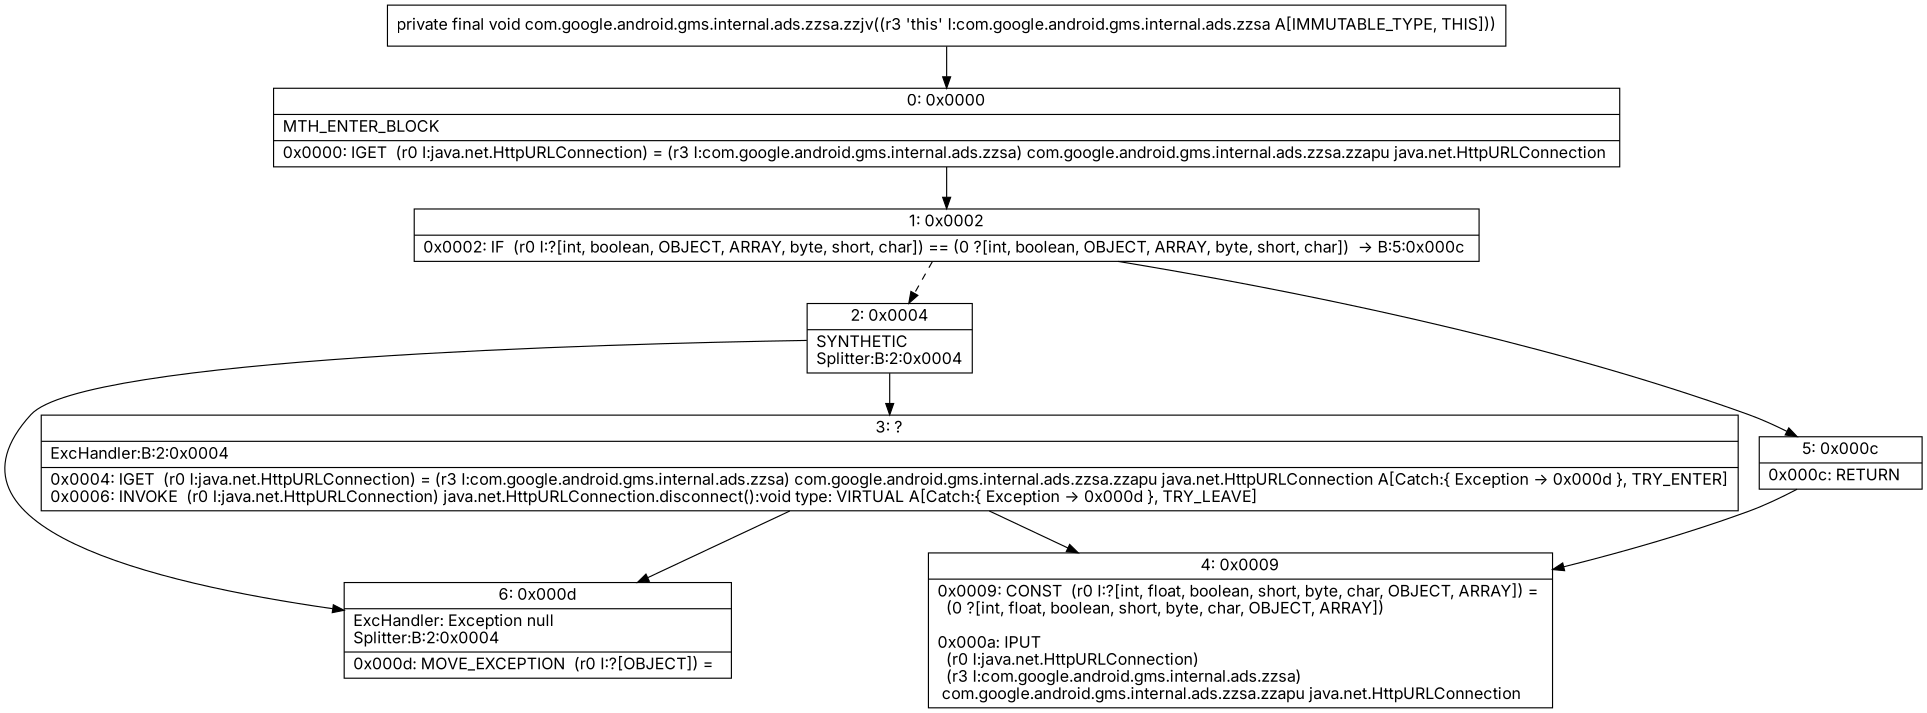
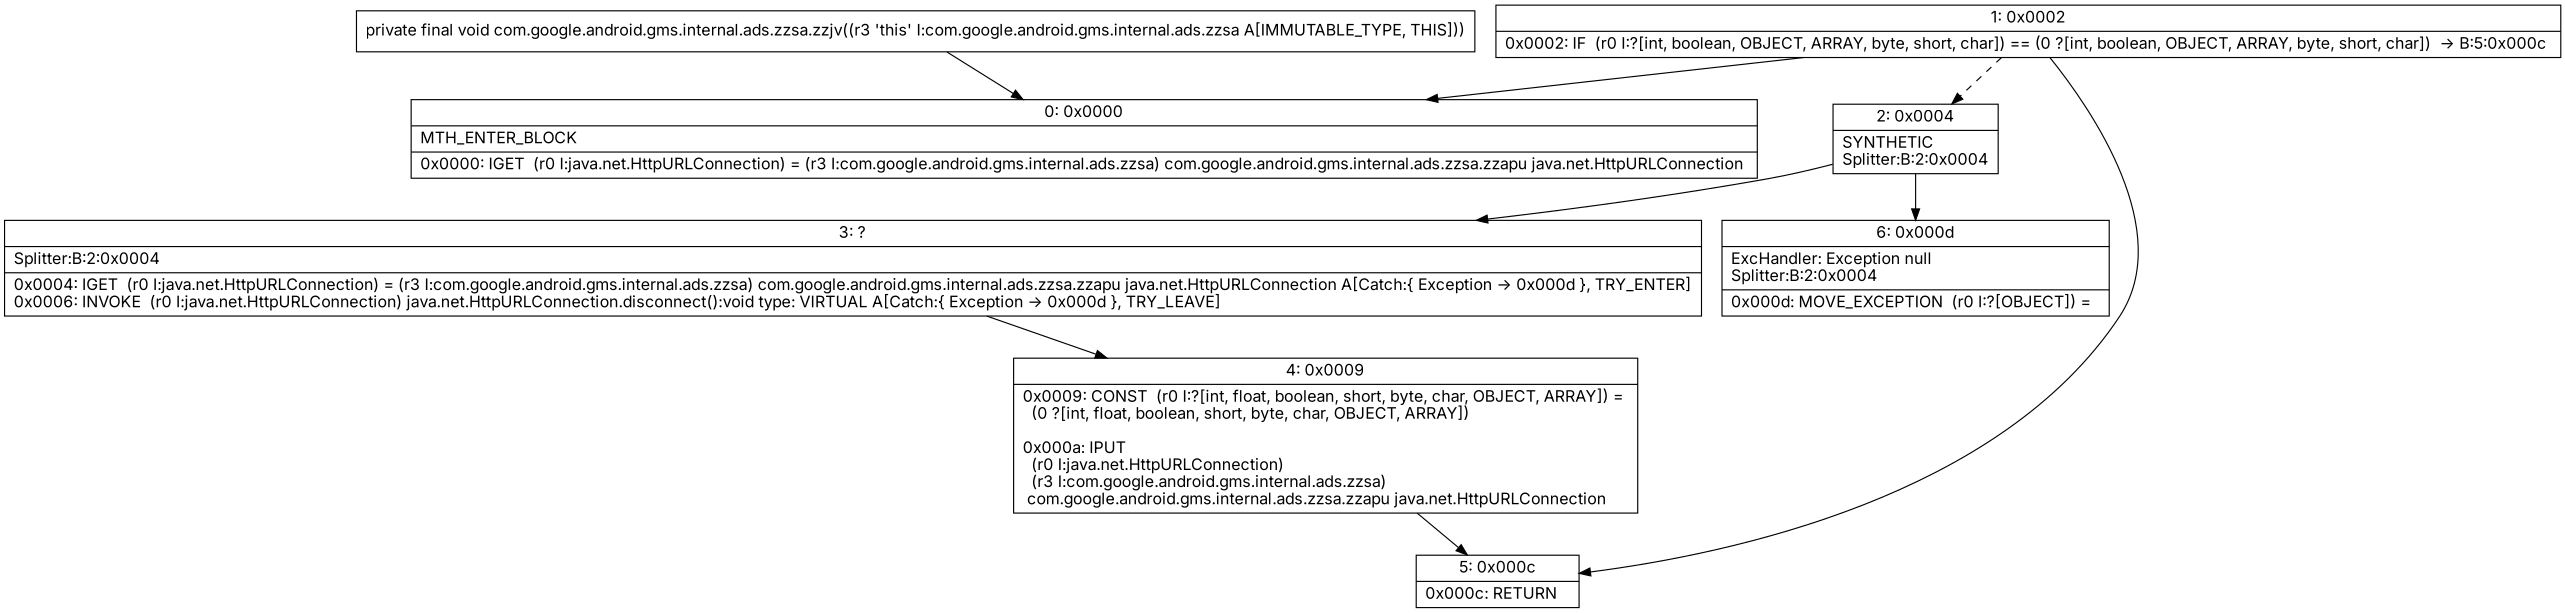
(947, 182) -> (1621, 78)
(140, 454) -> (87, 259)
(1682, 534) -> (1438, 530)
(719, 544) -> none
